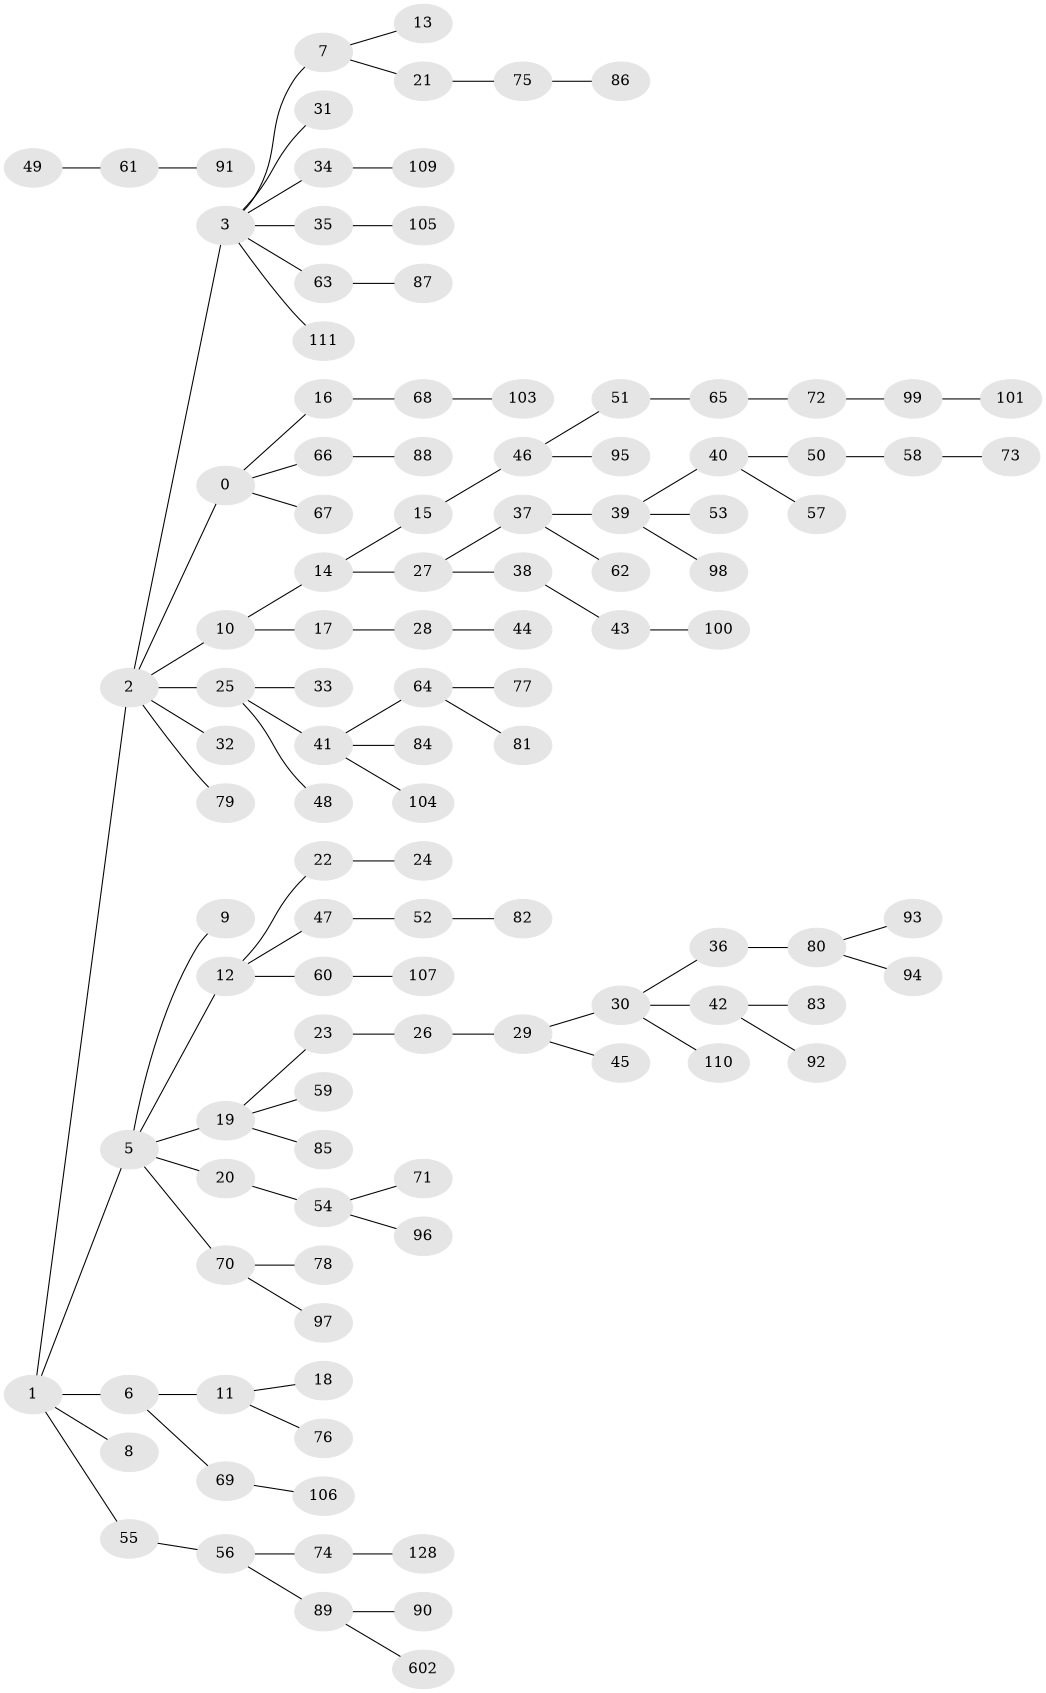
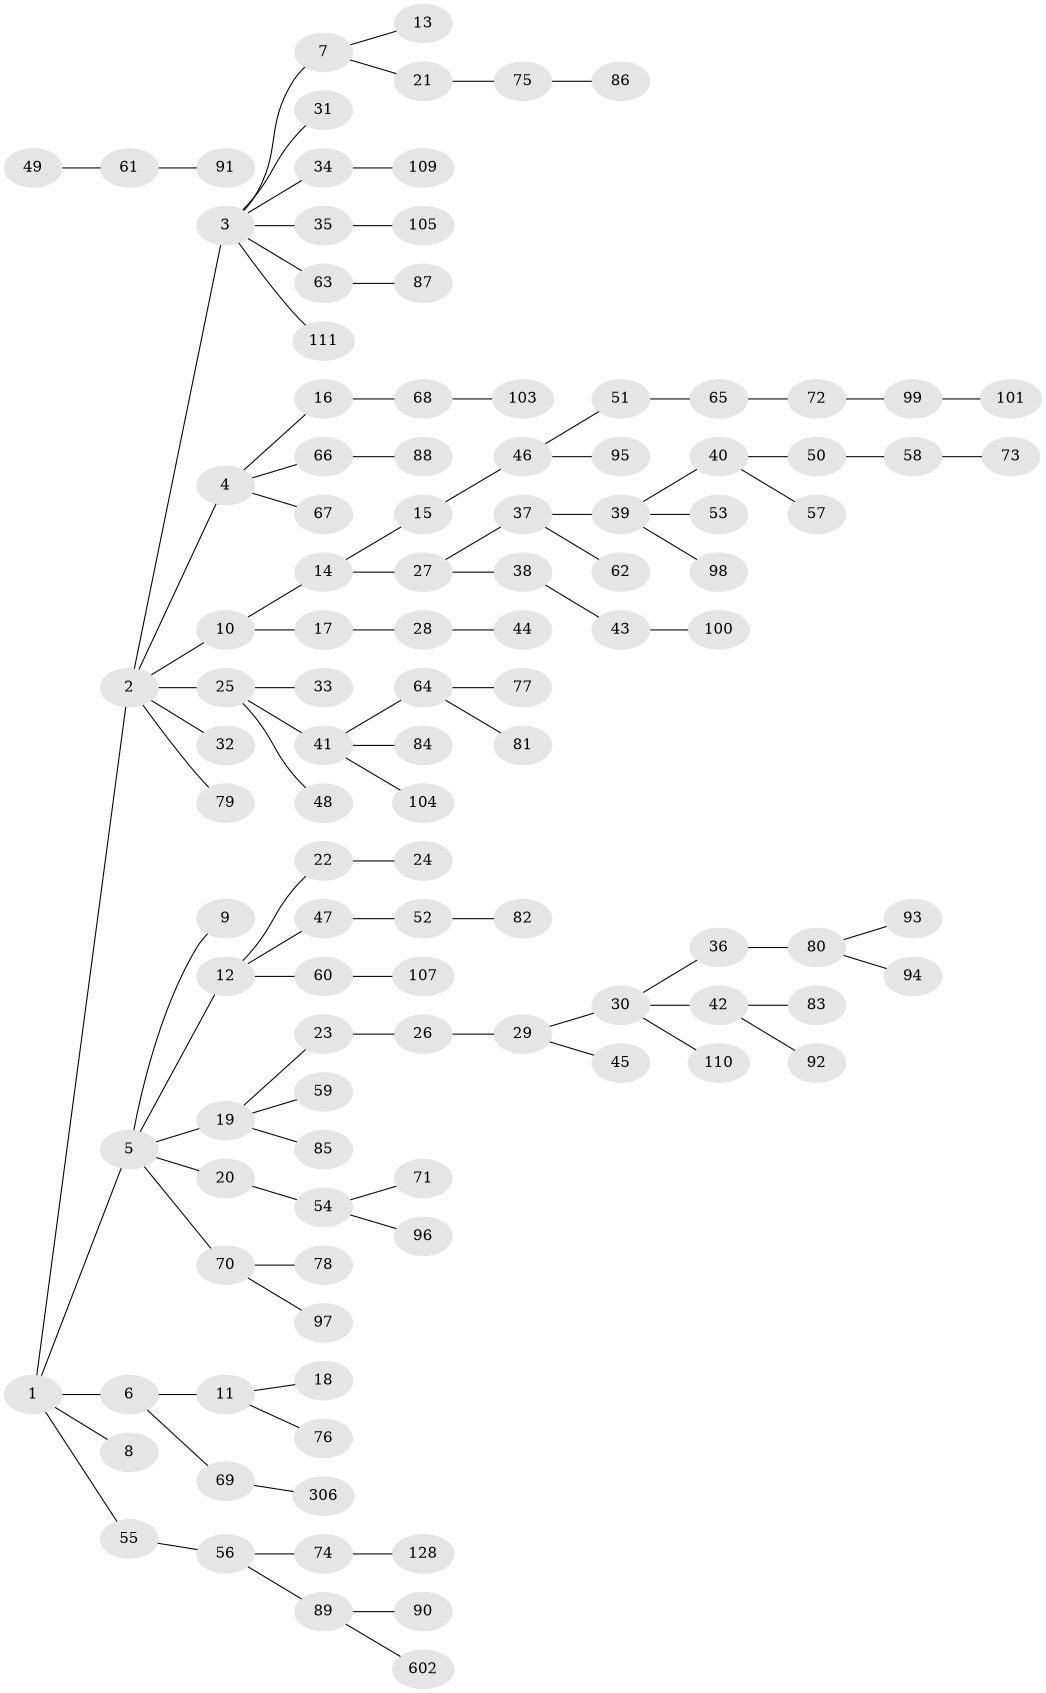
(226, 486) -> (226, 486)
(324, 1496) -> (324, 1496)
